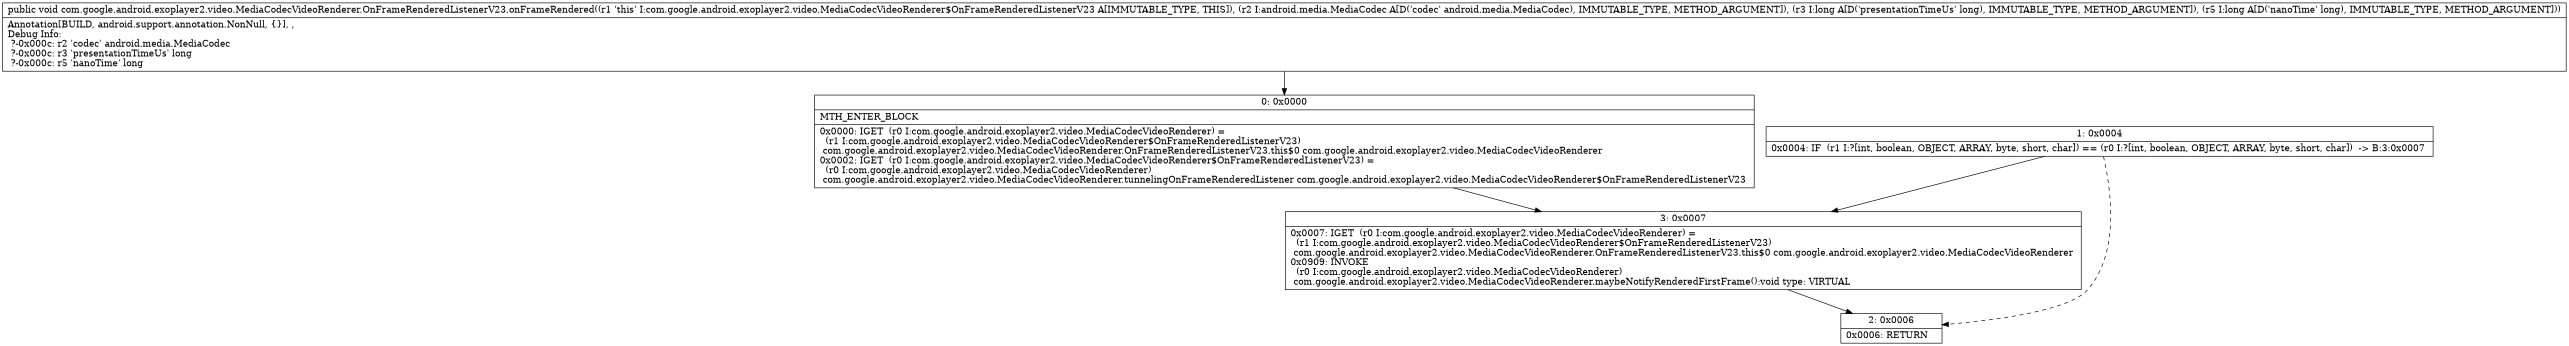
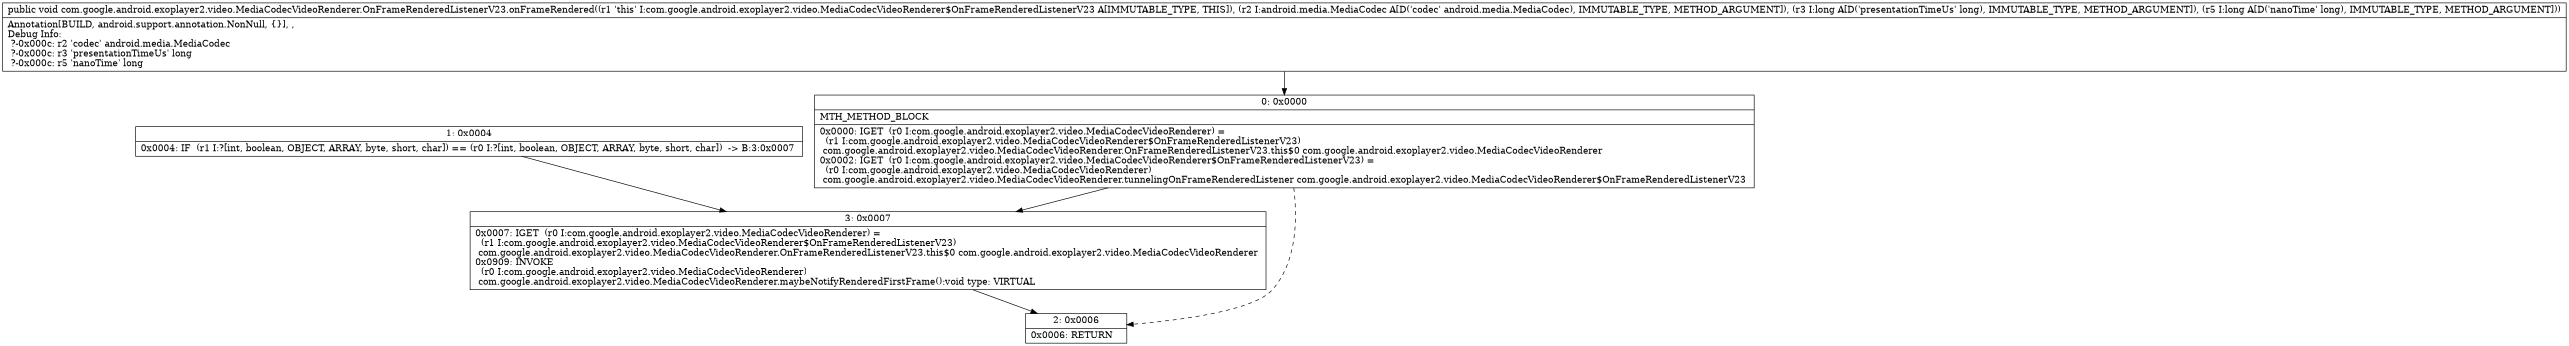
(869, 117) -> (874, 117)
(2085, 292) -> (1257, 300)
